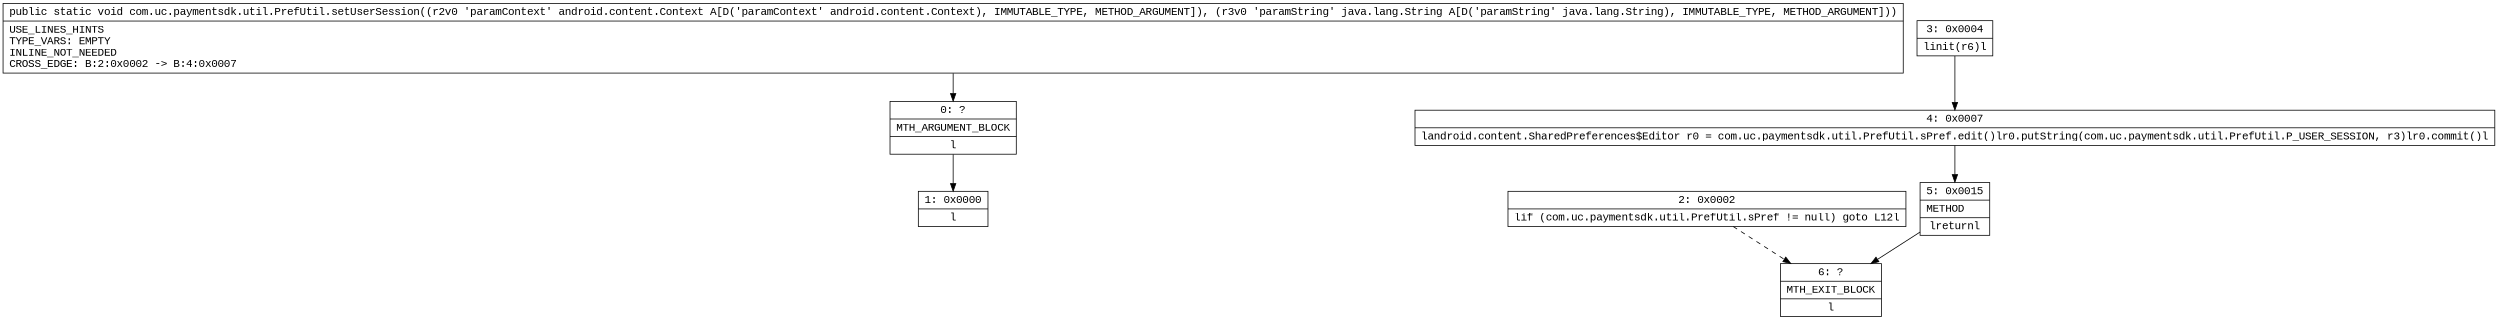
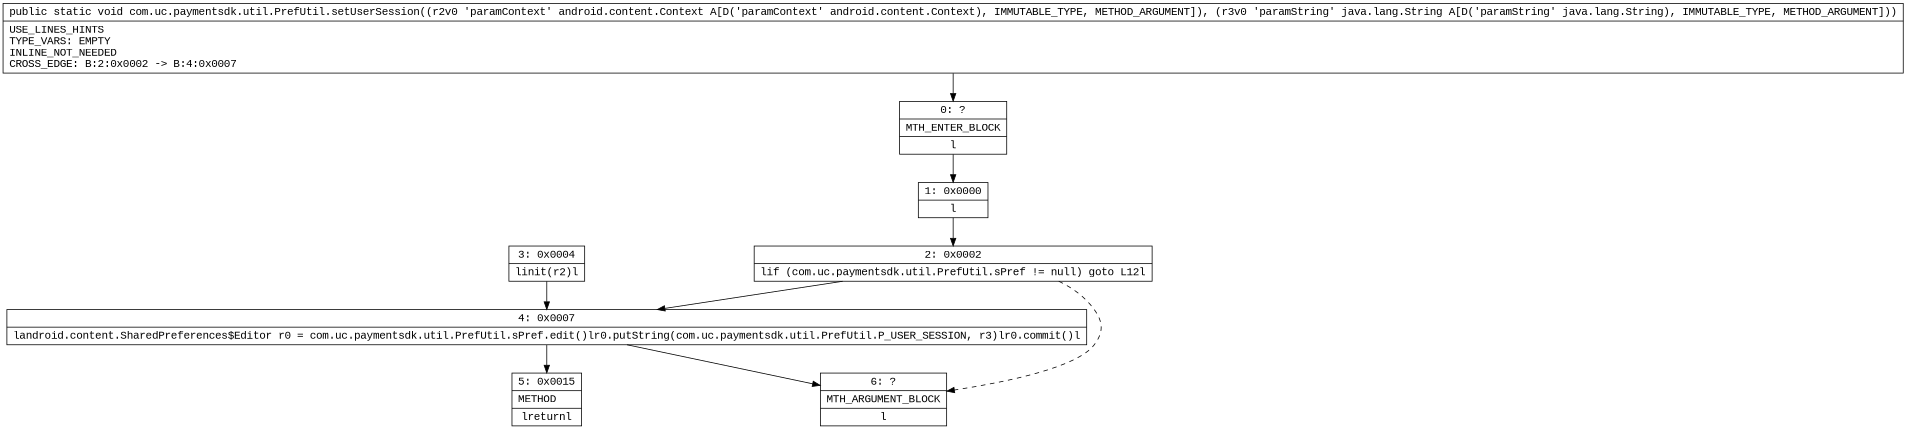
(1955, 47) -> (547, 272)
(953, 127) -> (953, 127)
none -> (953, 228)
(1899, 246) -> (720, 364)
(1831, 290) -> (884, 399)
none -> (754, 295)
